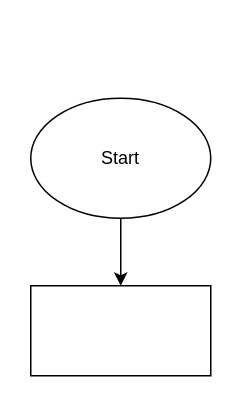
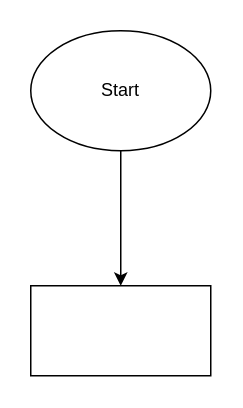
(121, 158) -> (121, 91)
